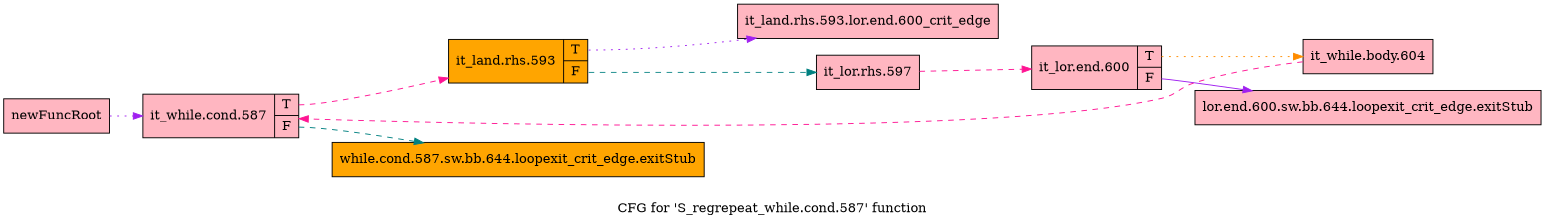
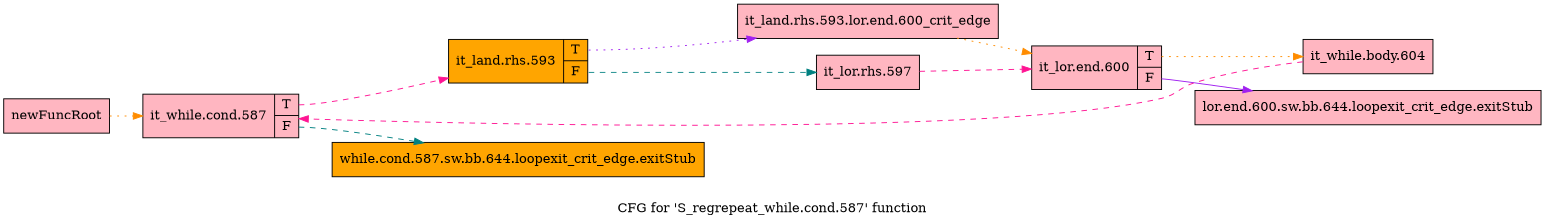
none -> (990, 45)
(121, 116) -> (121, 116)
